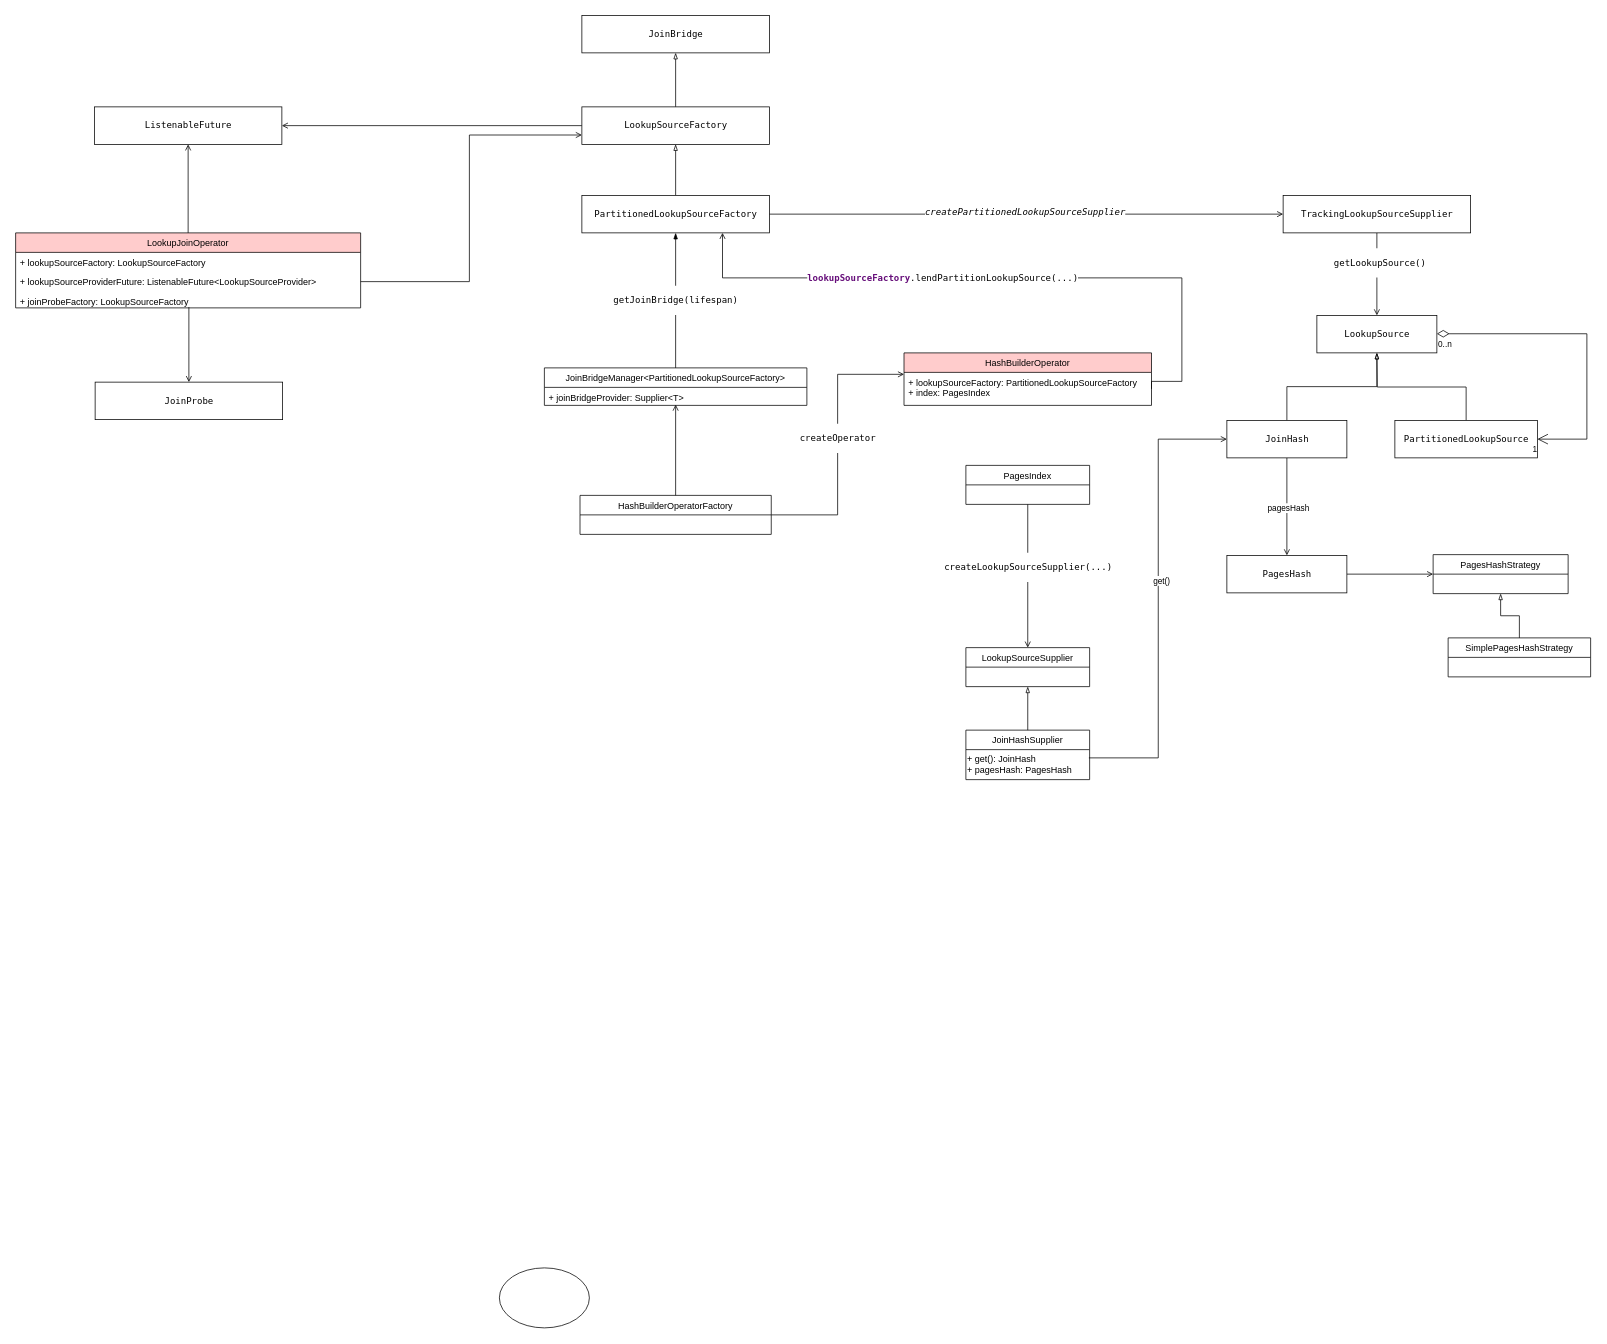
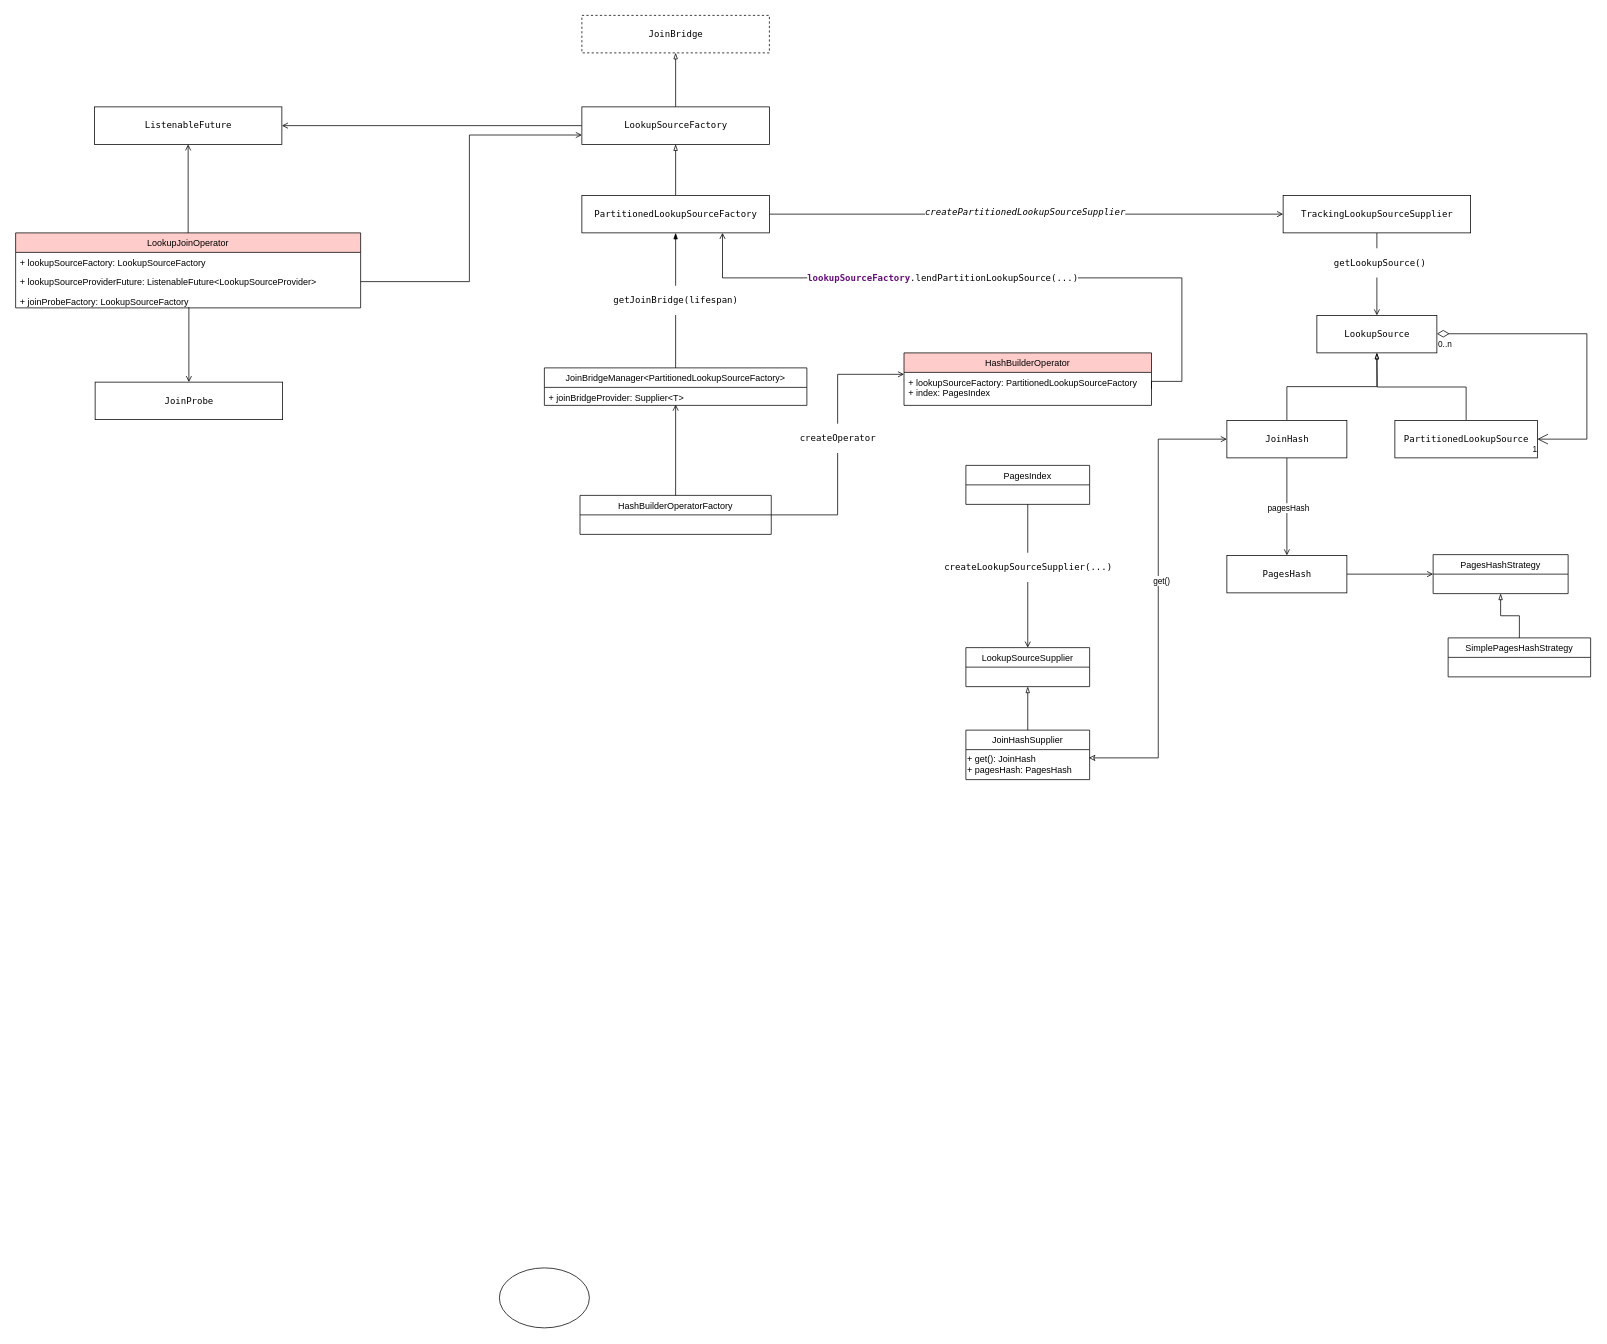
(675, 34) -> (675, 34)
(1093, 758) -> (1095, 758)
